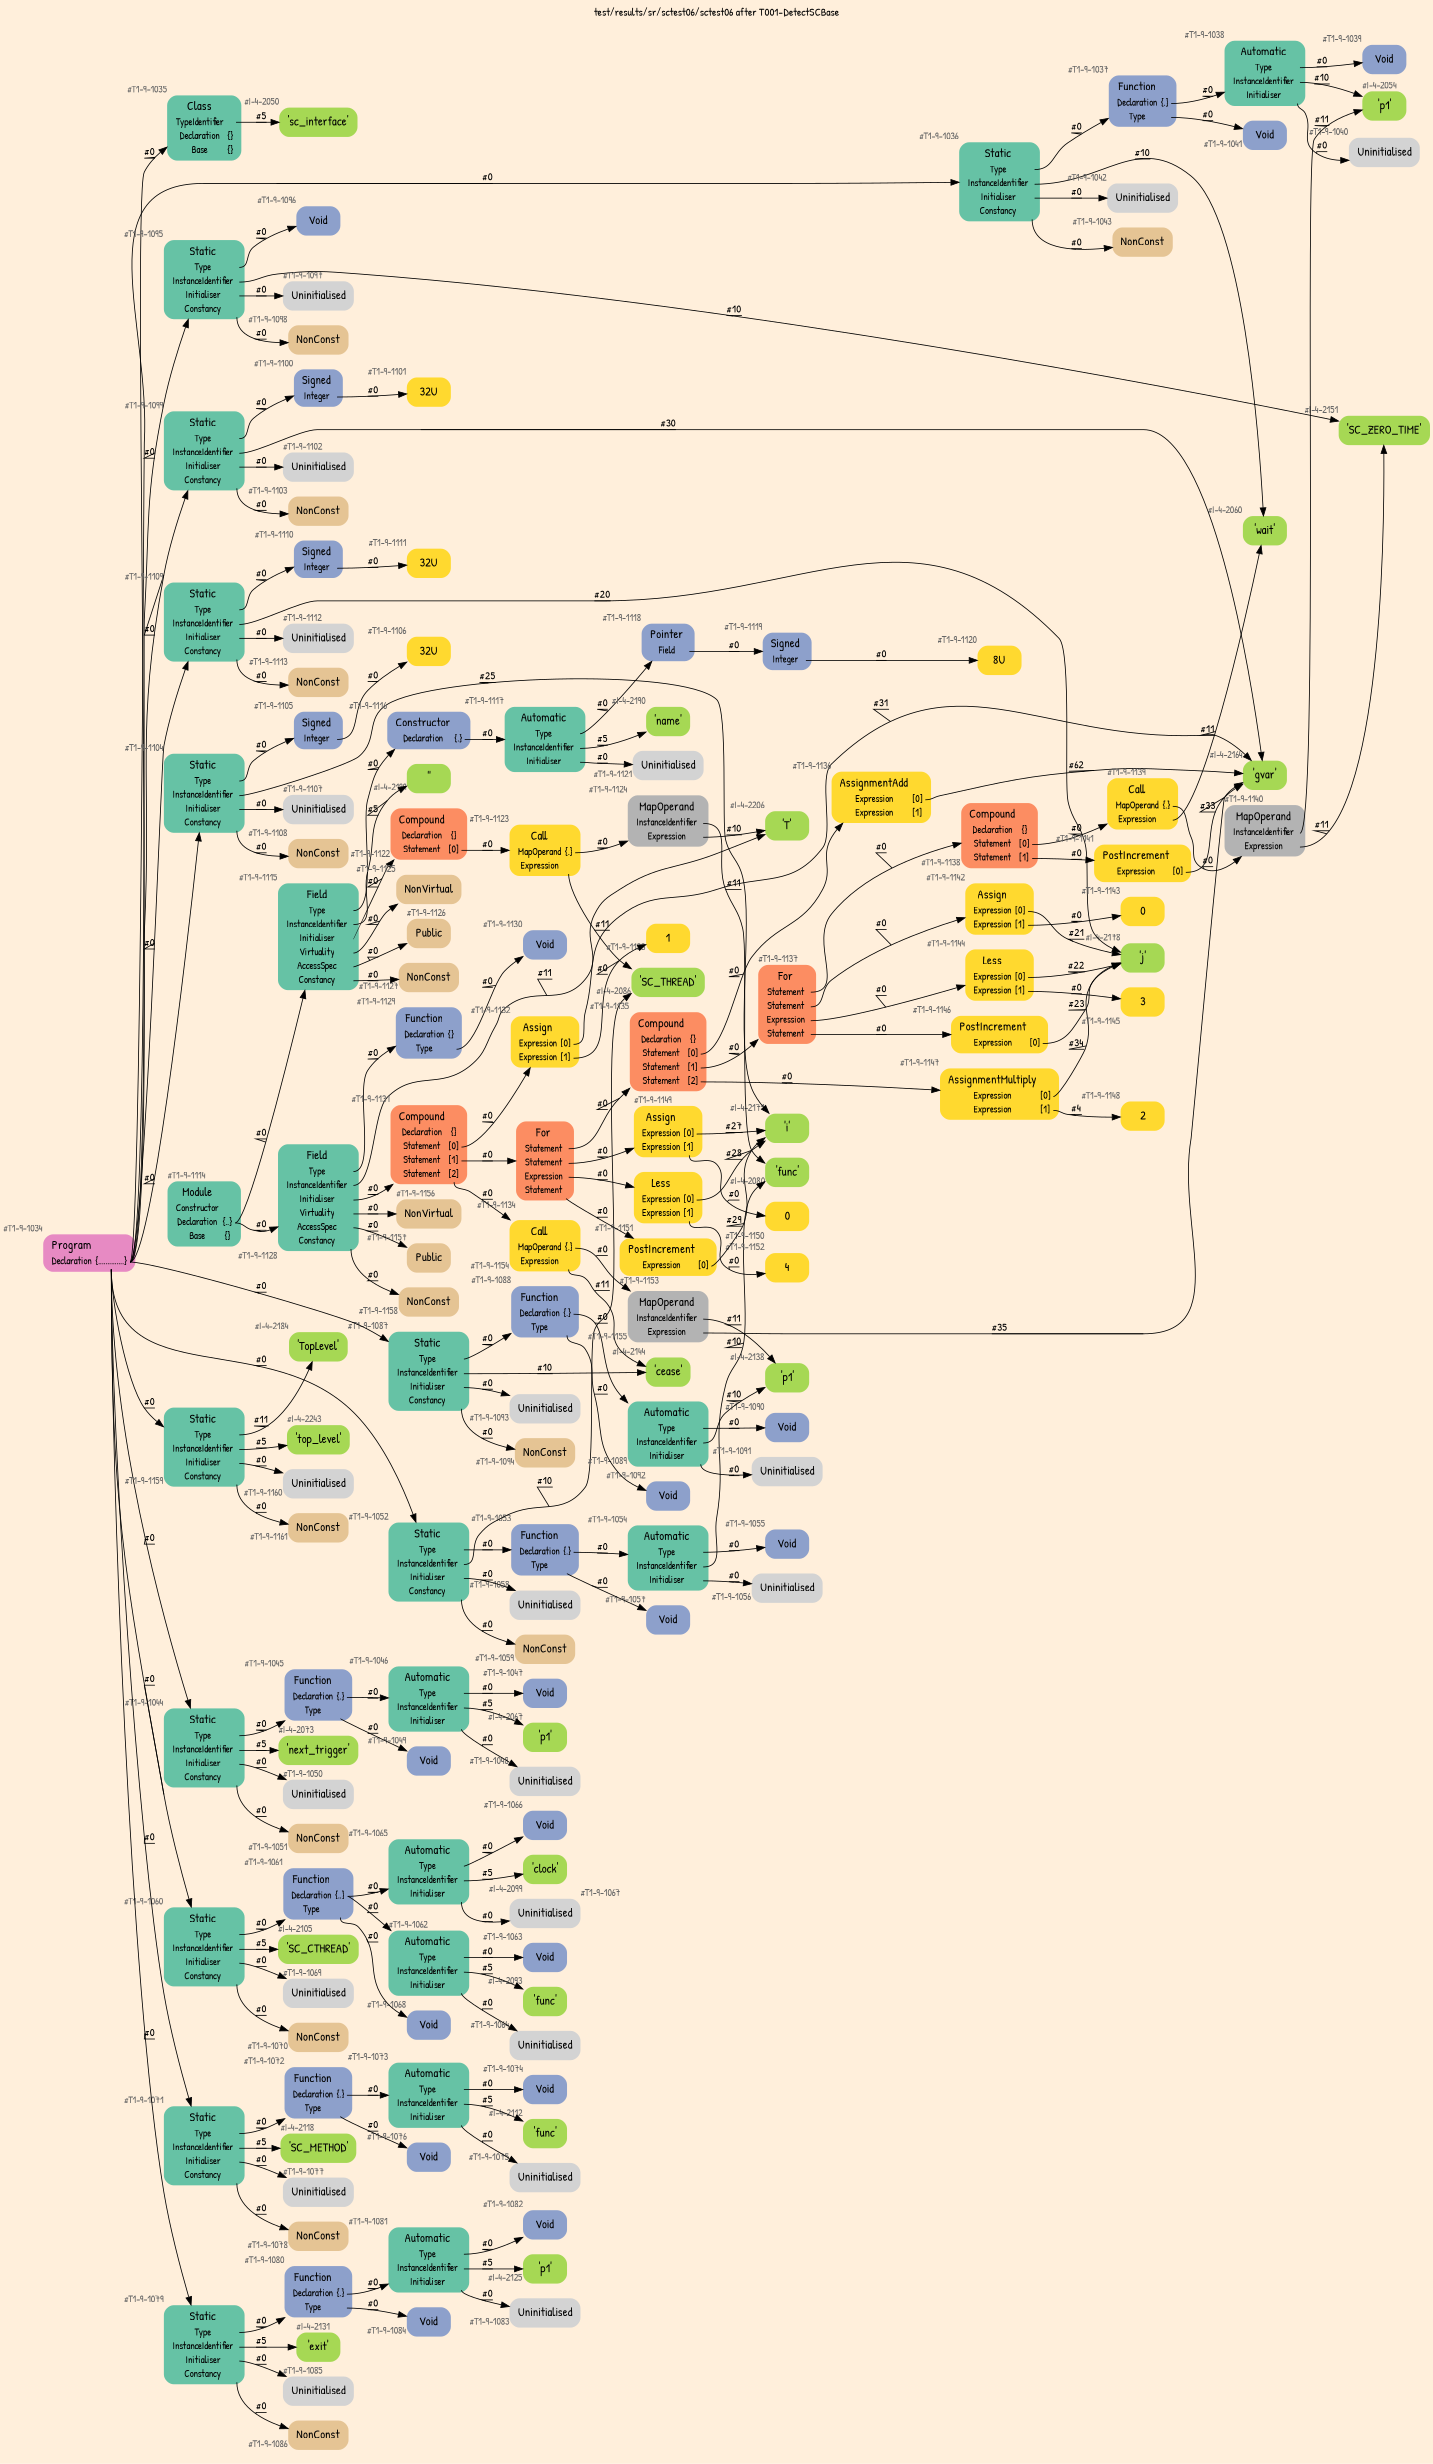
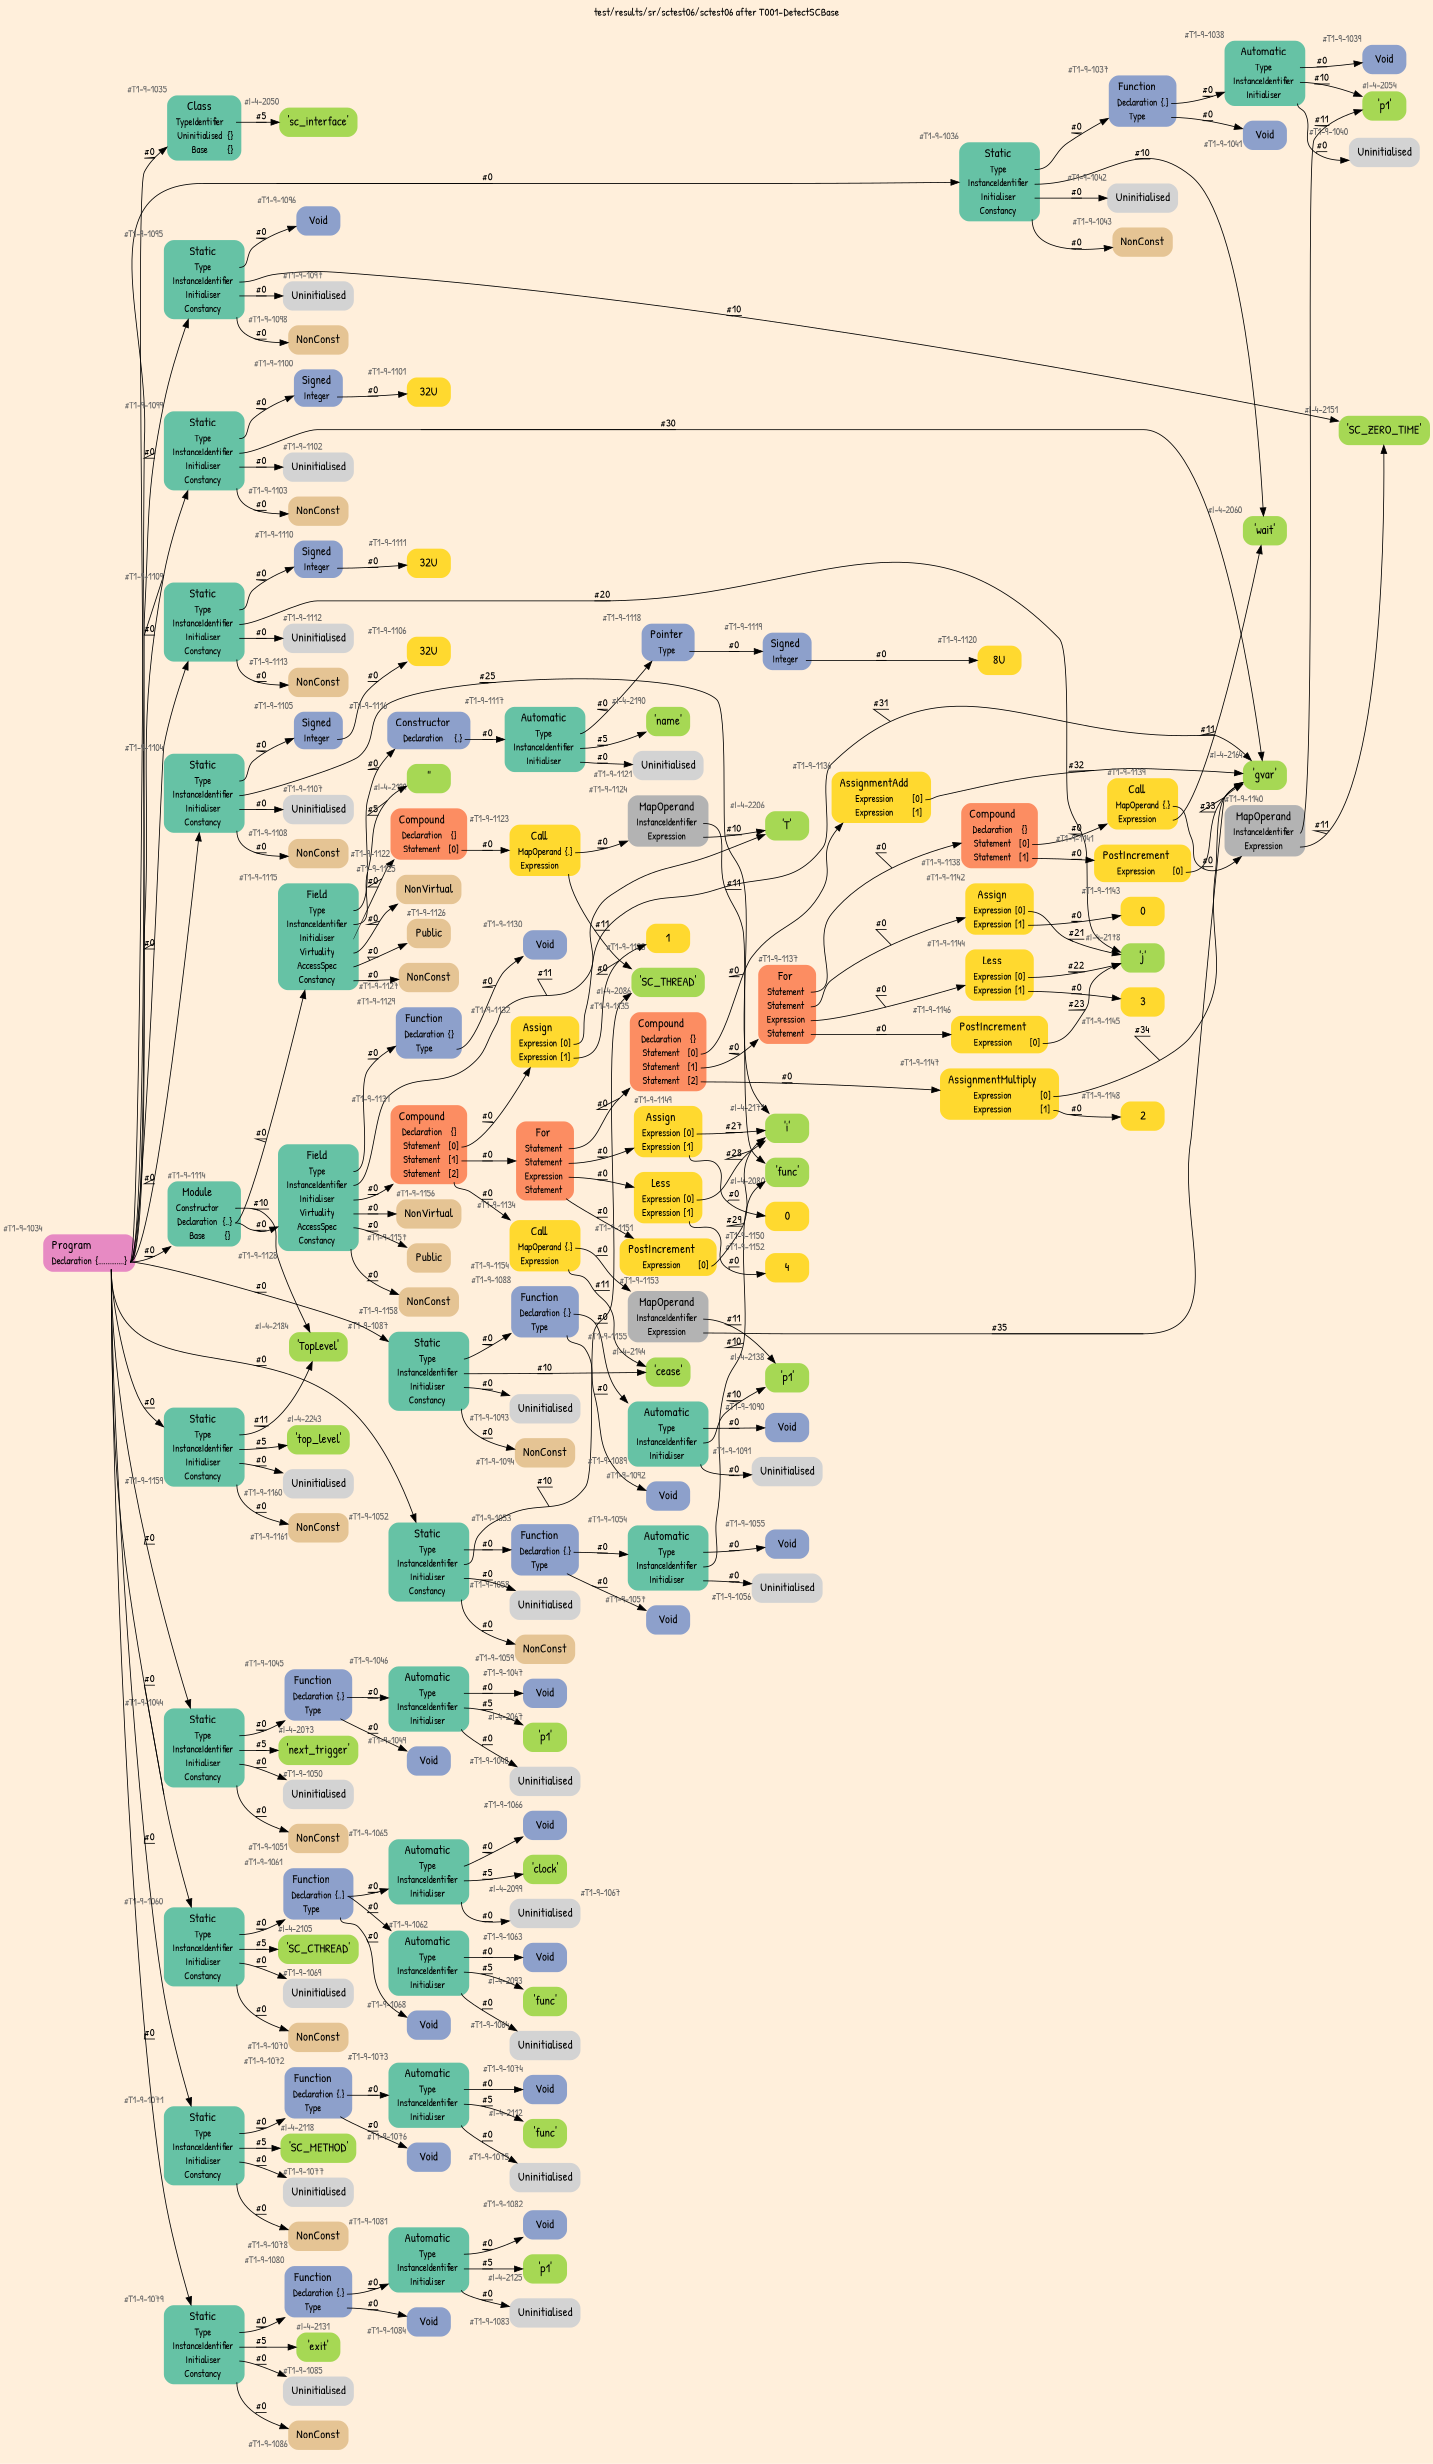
(200, 136) -> (200, 136)
(667, 651) -> (667, 651)
(1077, 765) -> (1077, 765)
(1088, 1031) -> (1214, 988)
(1077, 1108) -> (1077, 1108)
none -> (277, 1255)
none -> (148, 1259)
